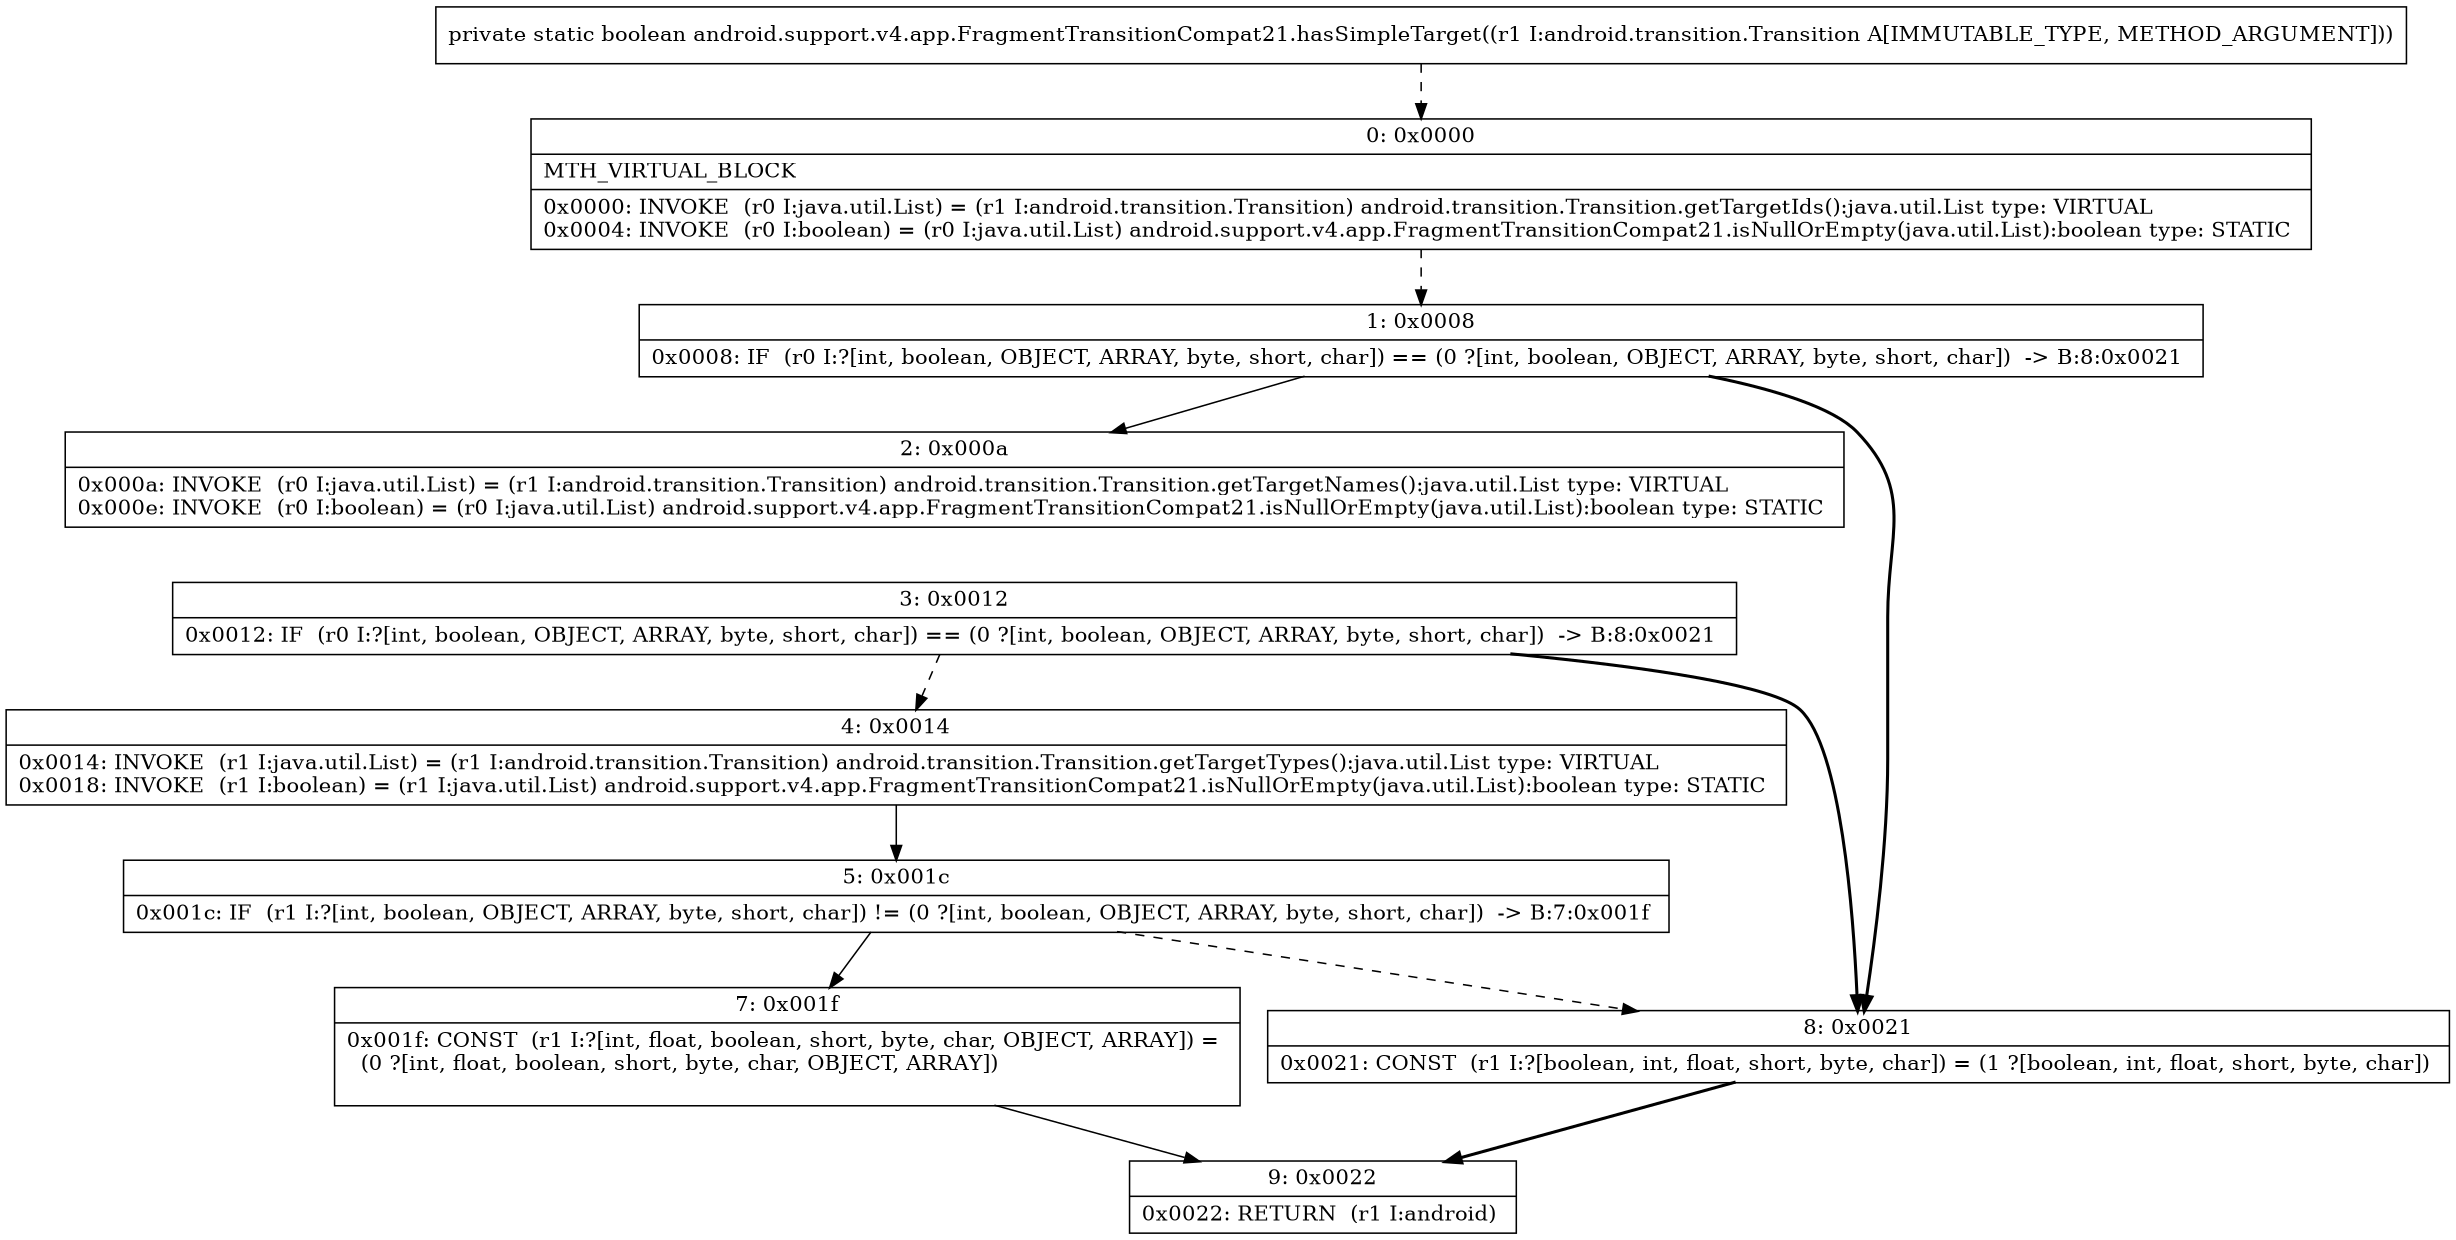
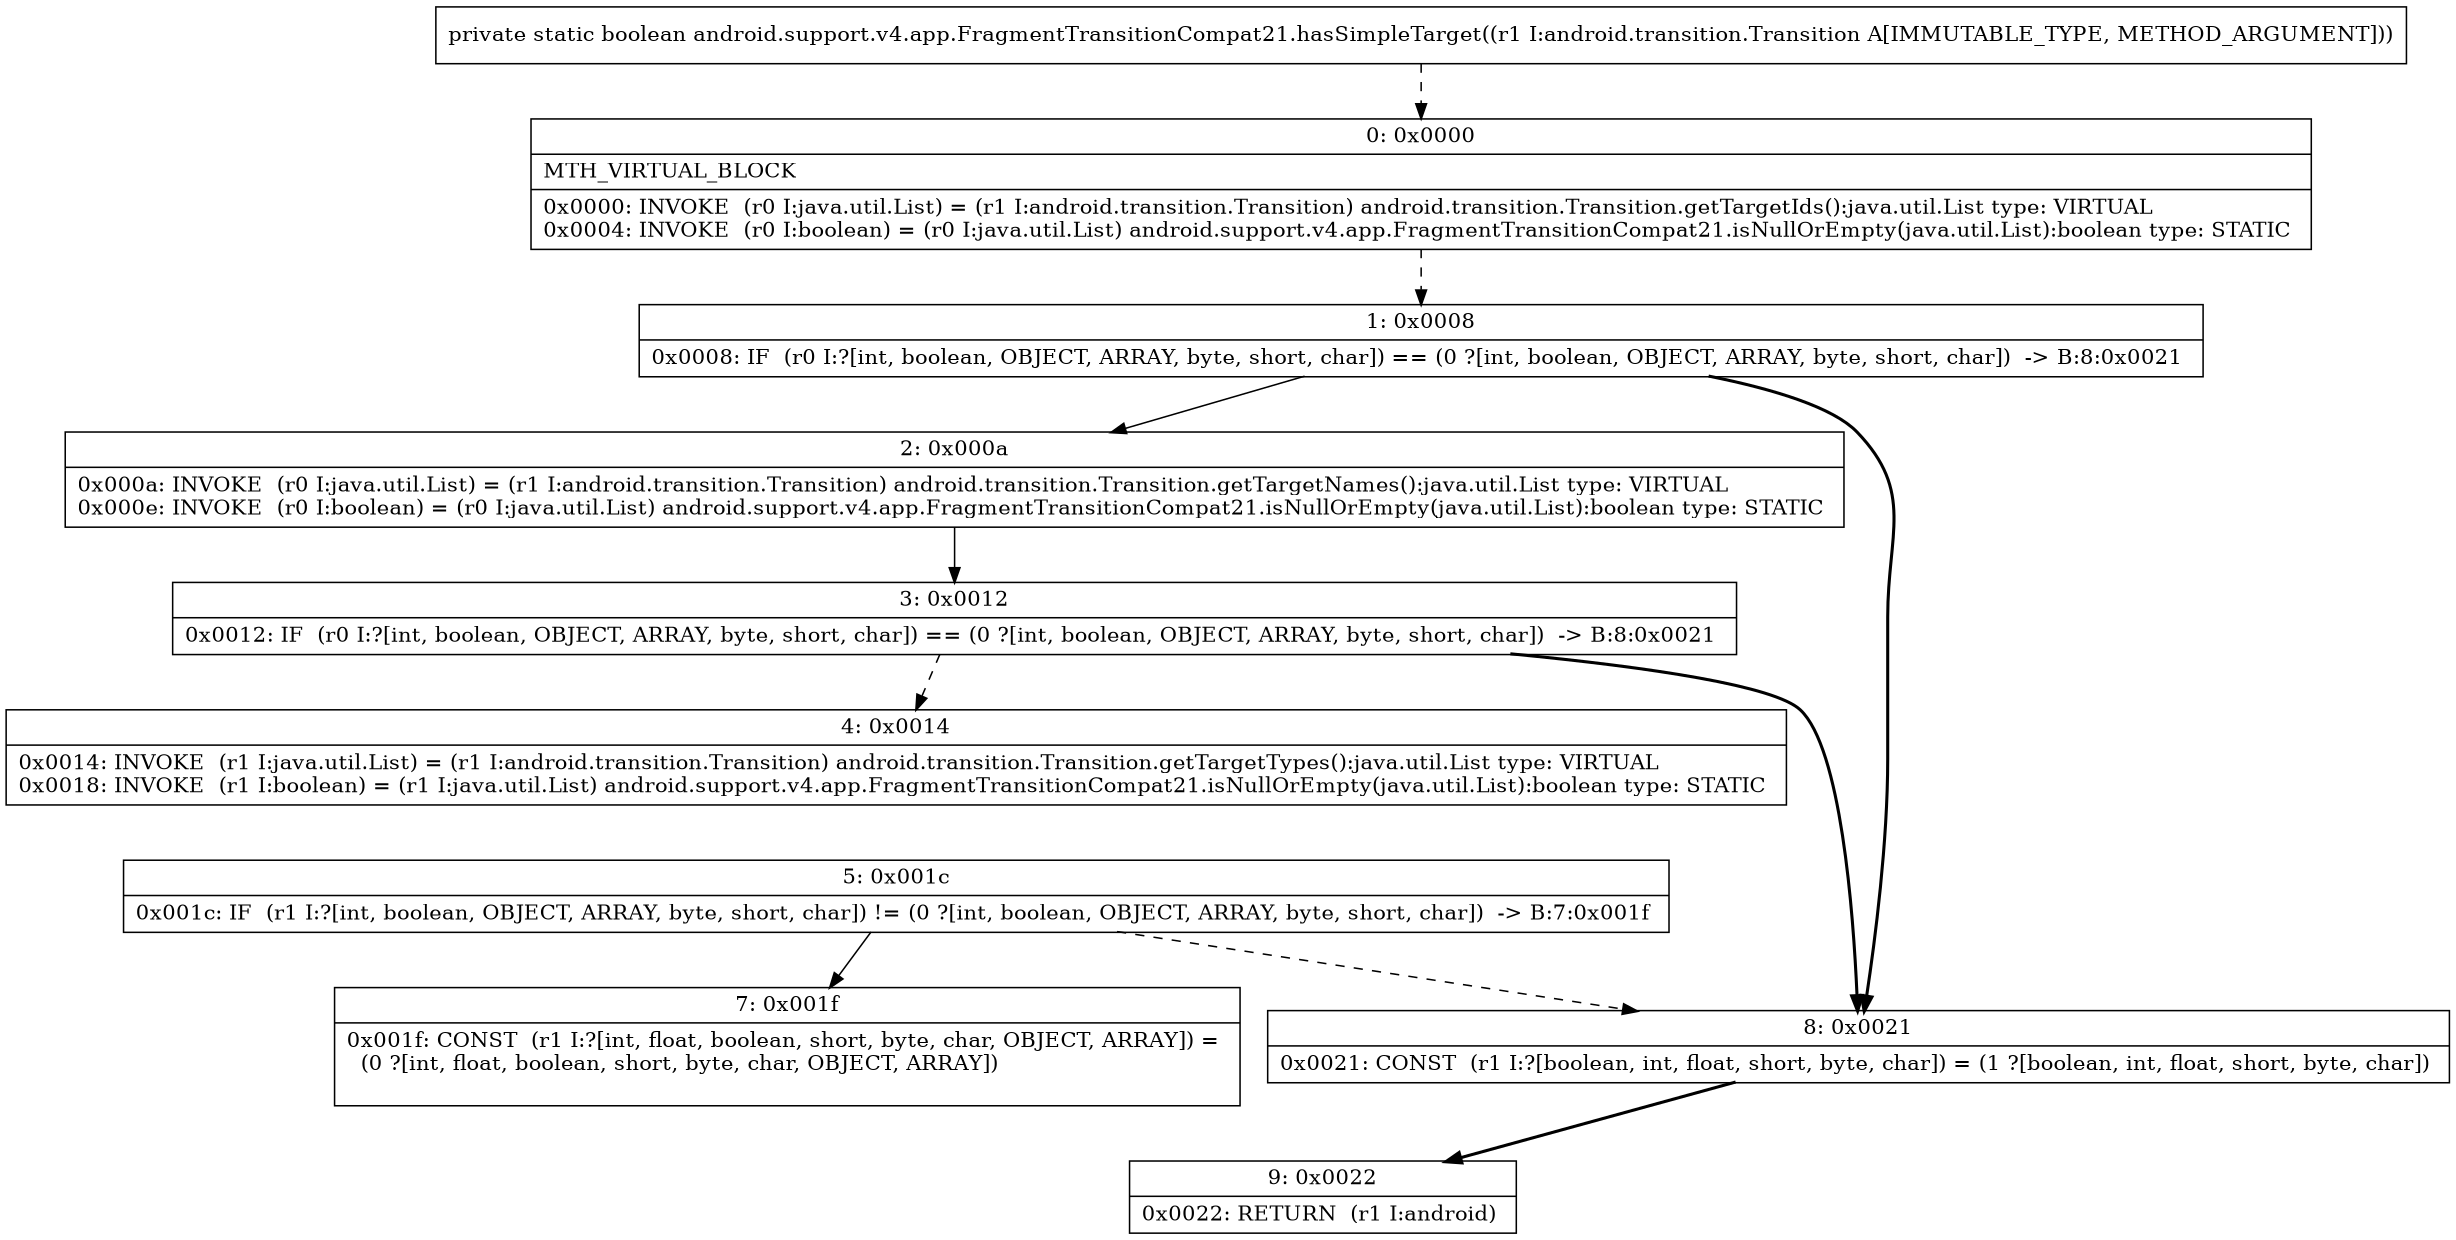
none -> (955, 547)
(896, 825) -> none
(1090, 1131) -> none
